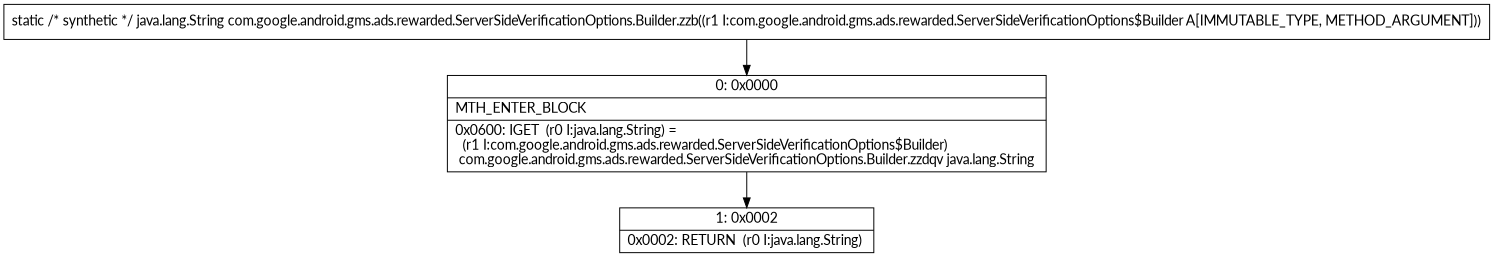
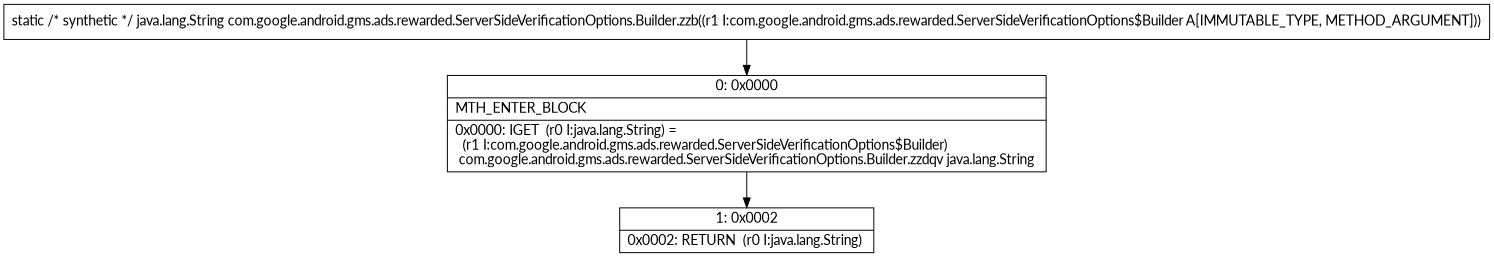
(568, 131) -> (568, 131)
